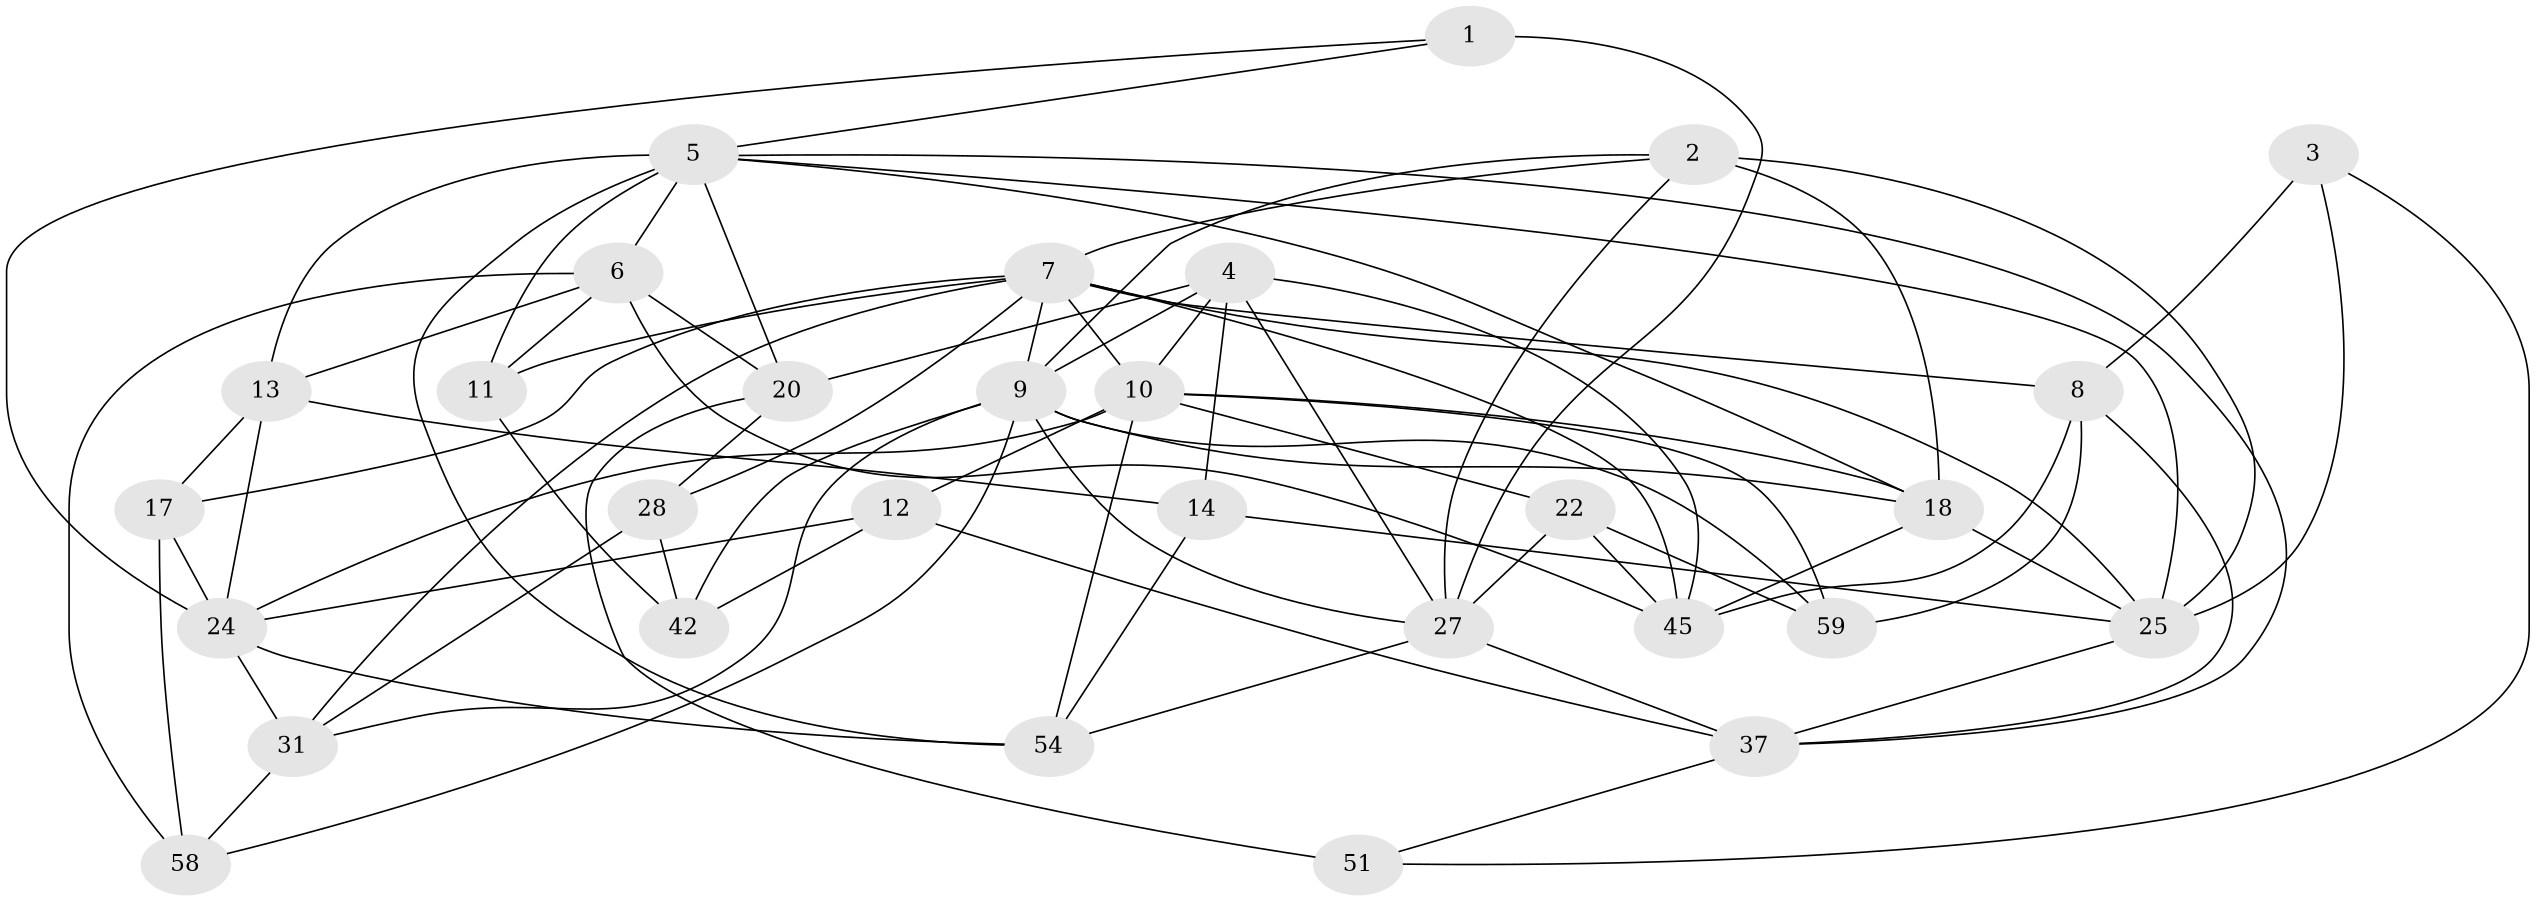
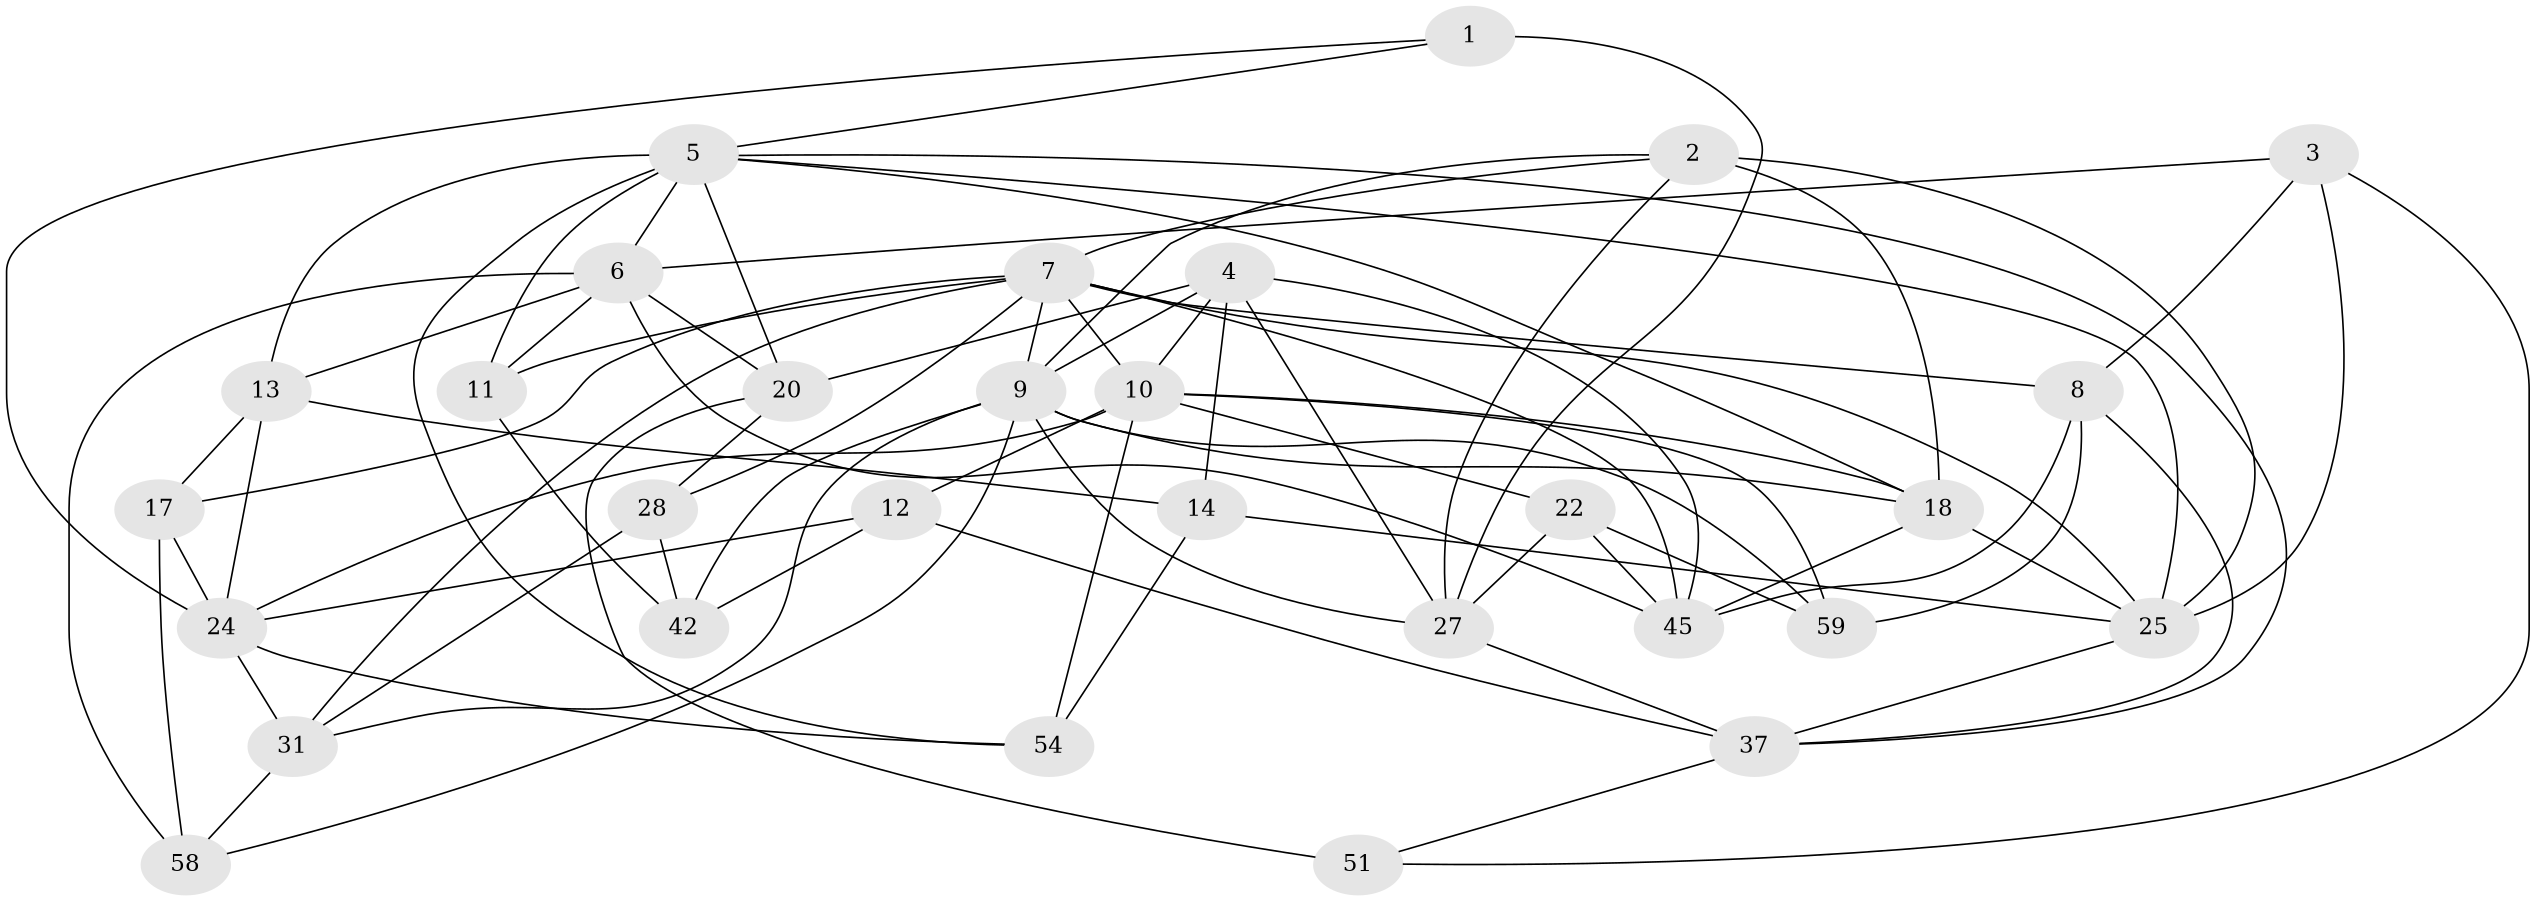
none -> (1466, 211)
(1249, 687) -> none
